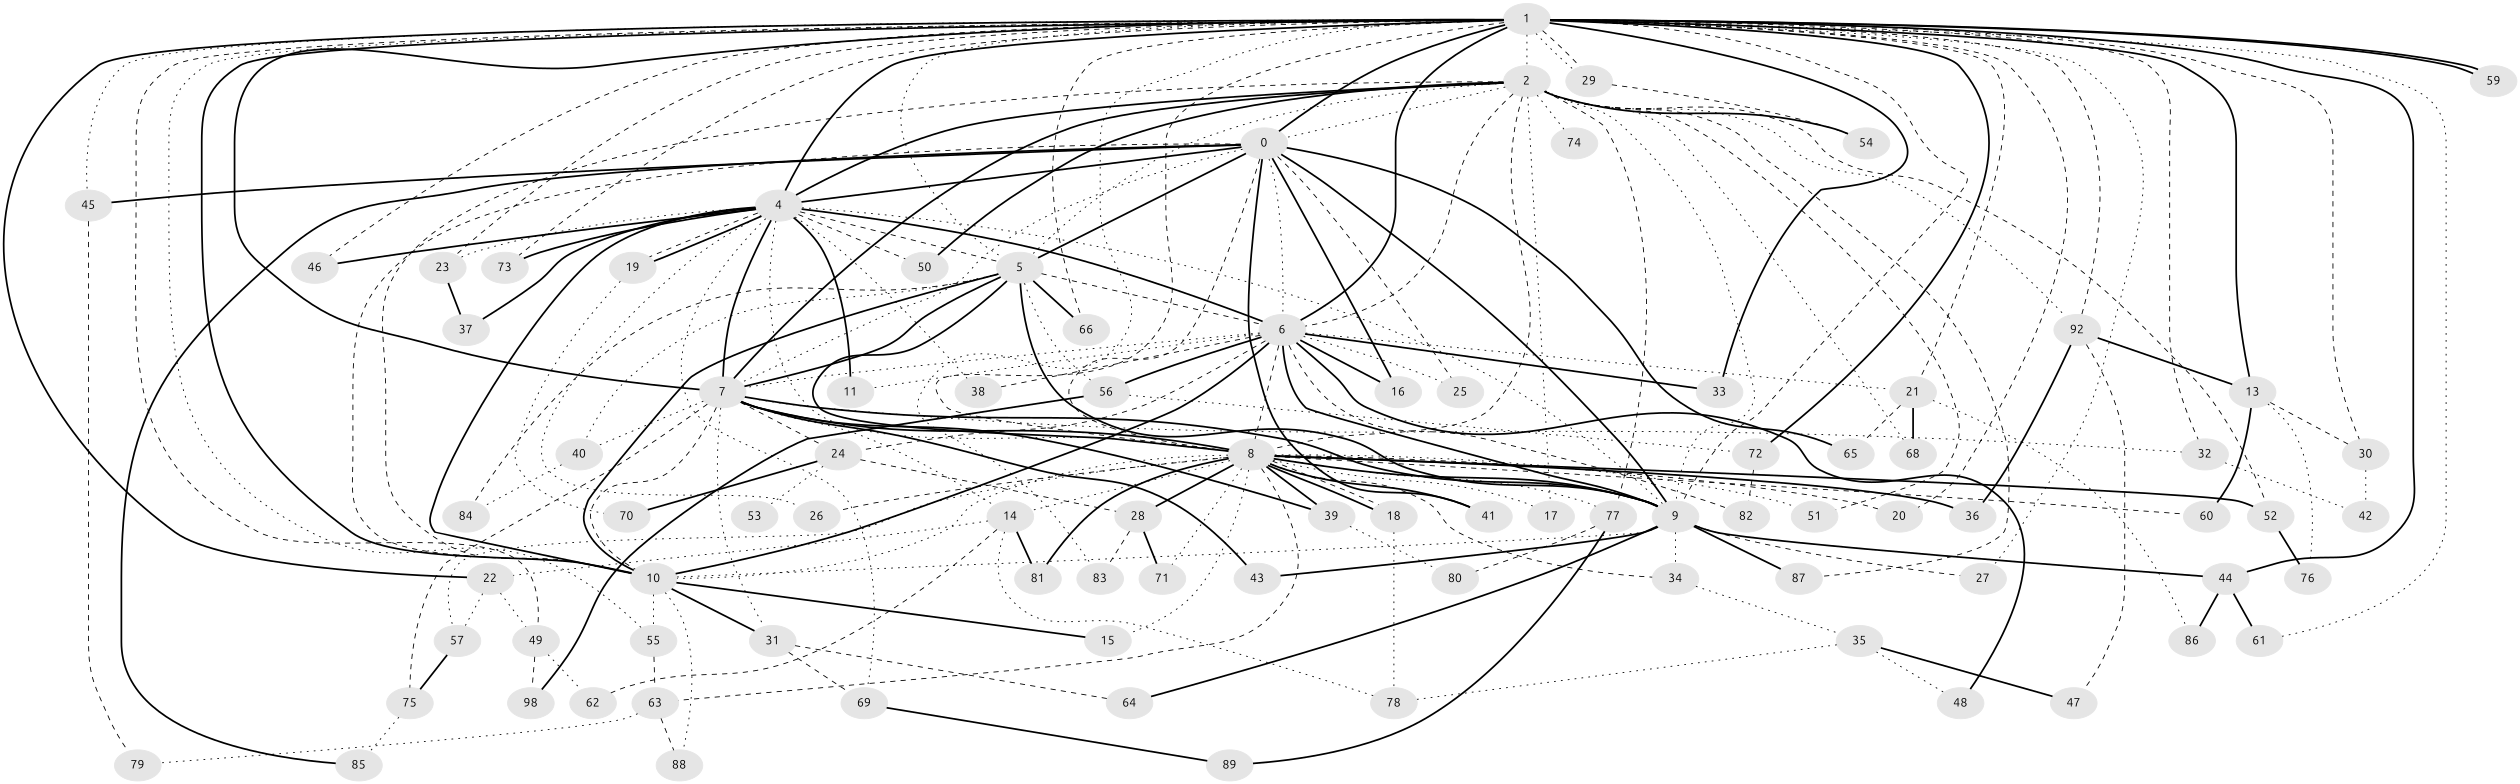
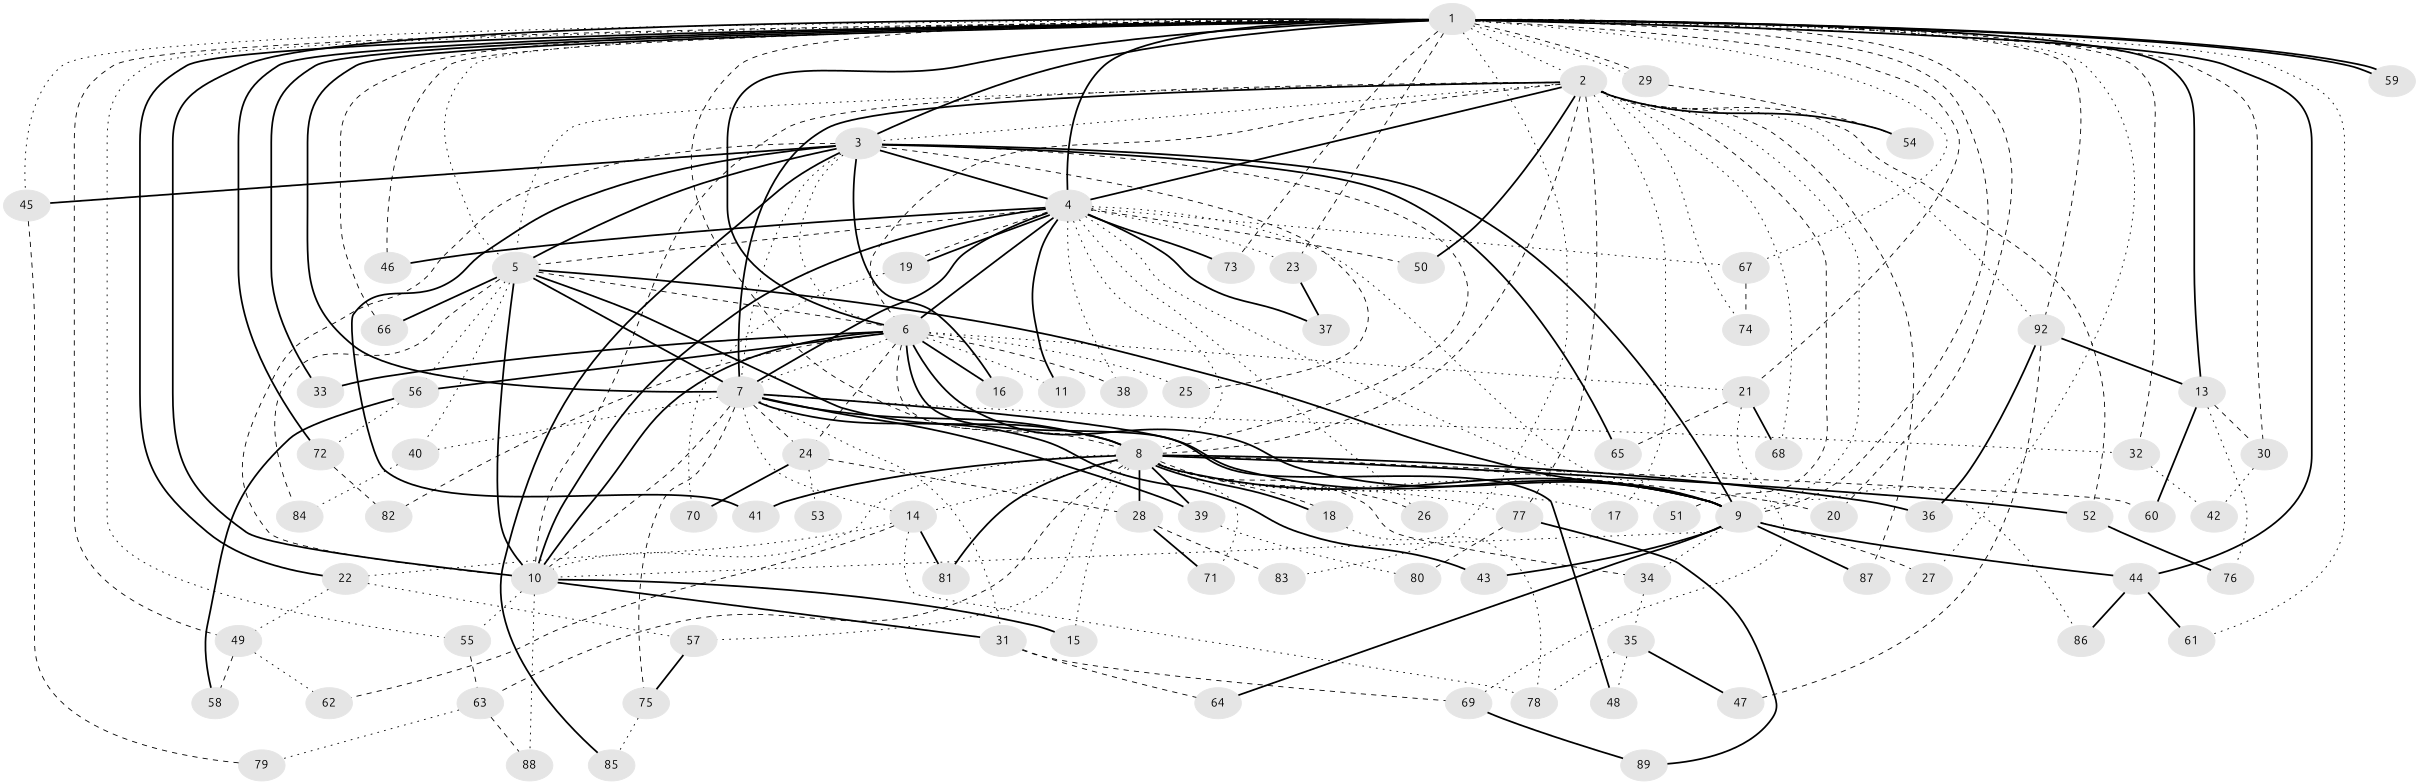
(1264, 143) -> (859, 143)
none -> (1746, 268)
(531, 703) -> (215, 703)
